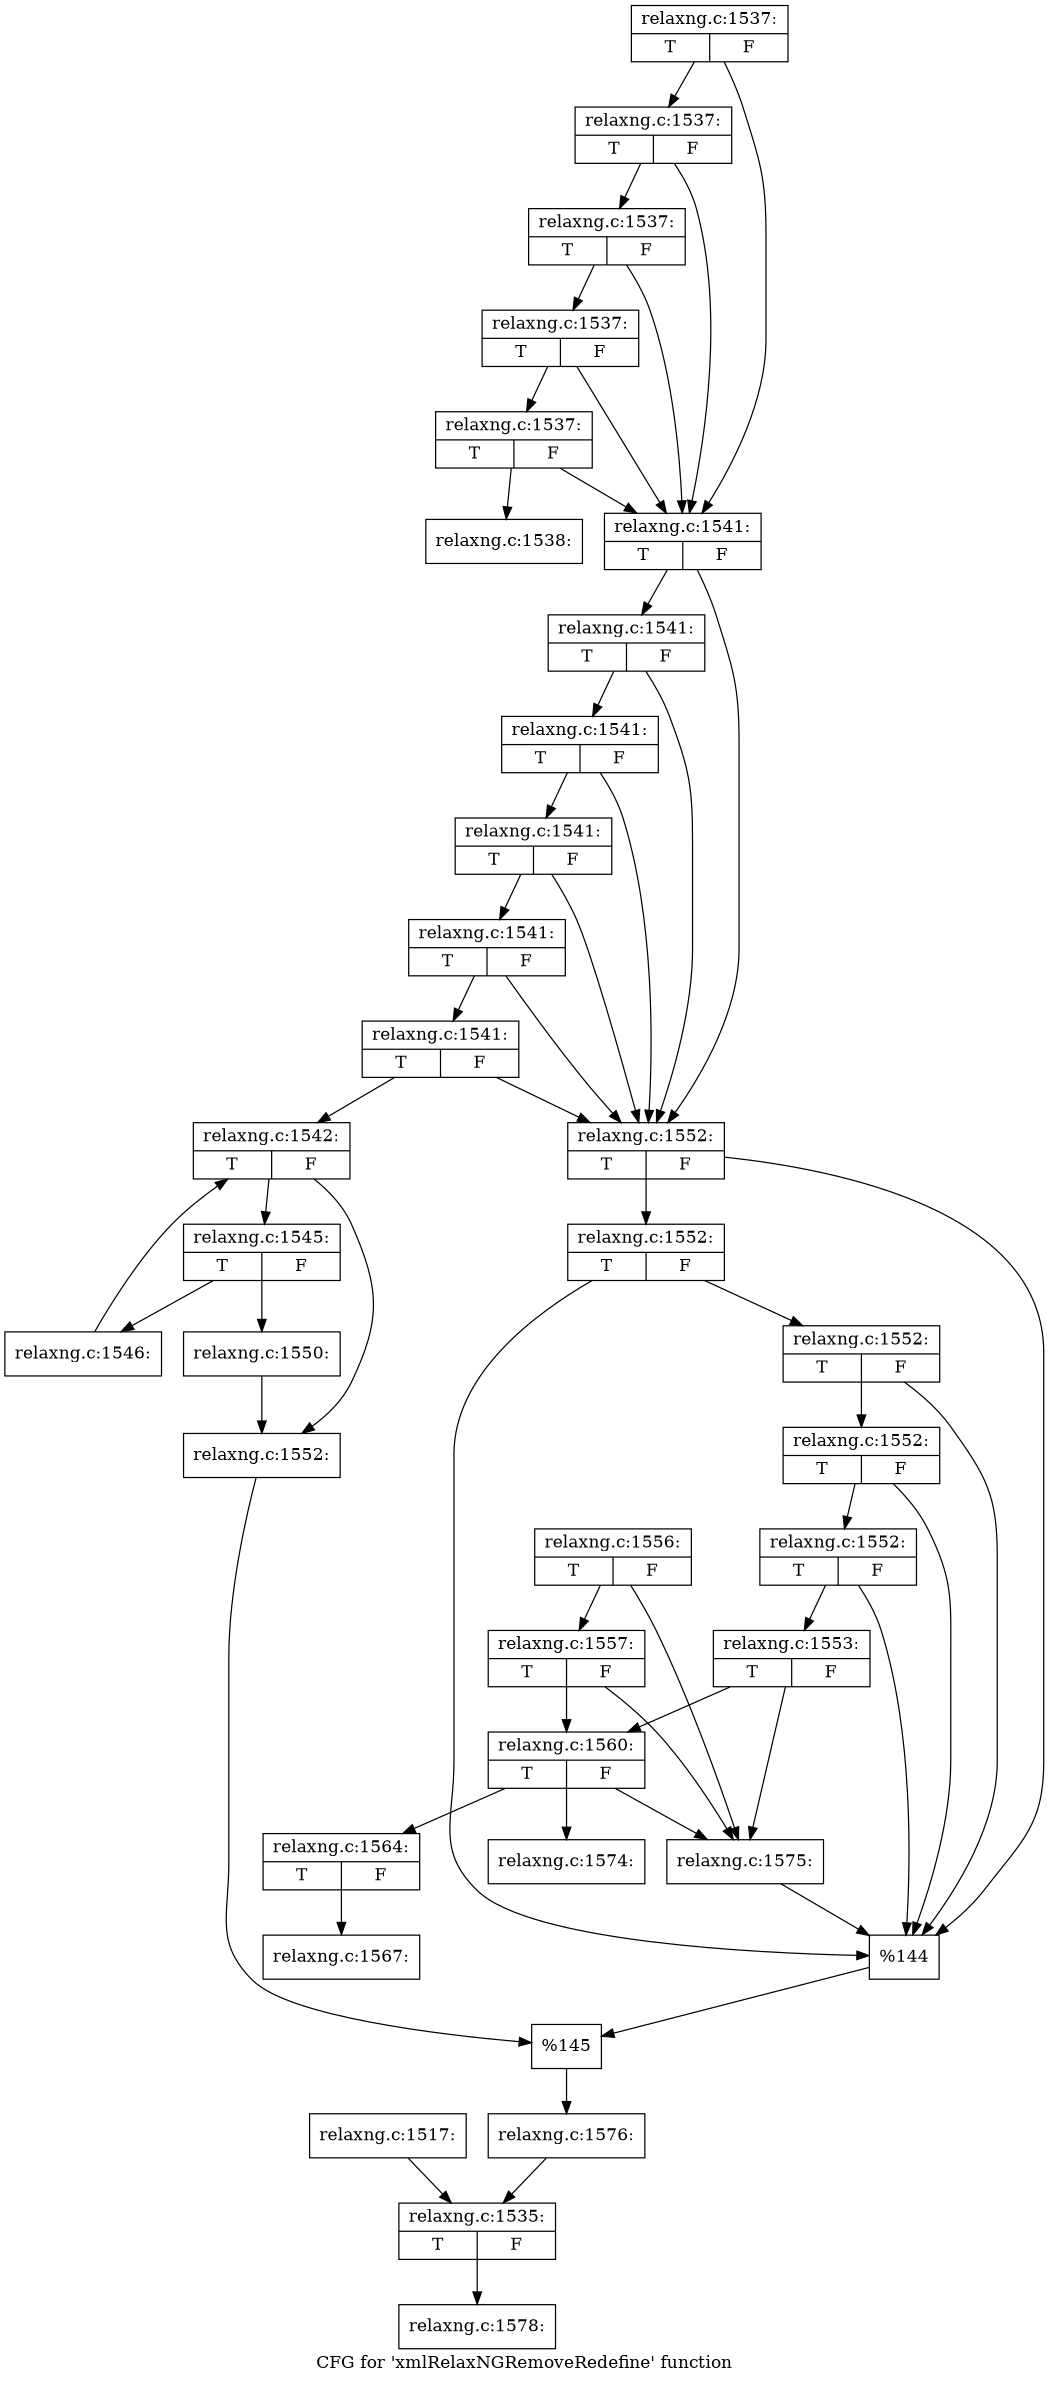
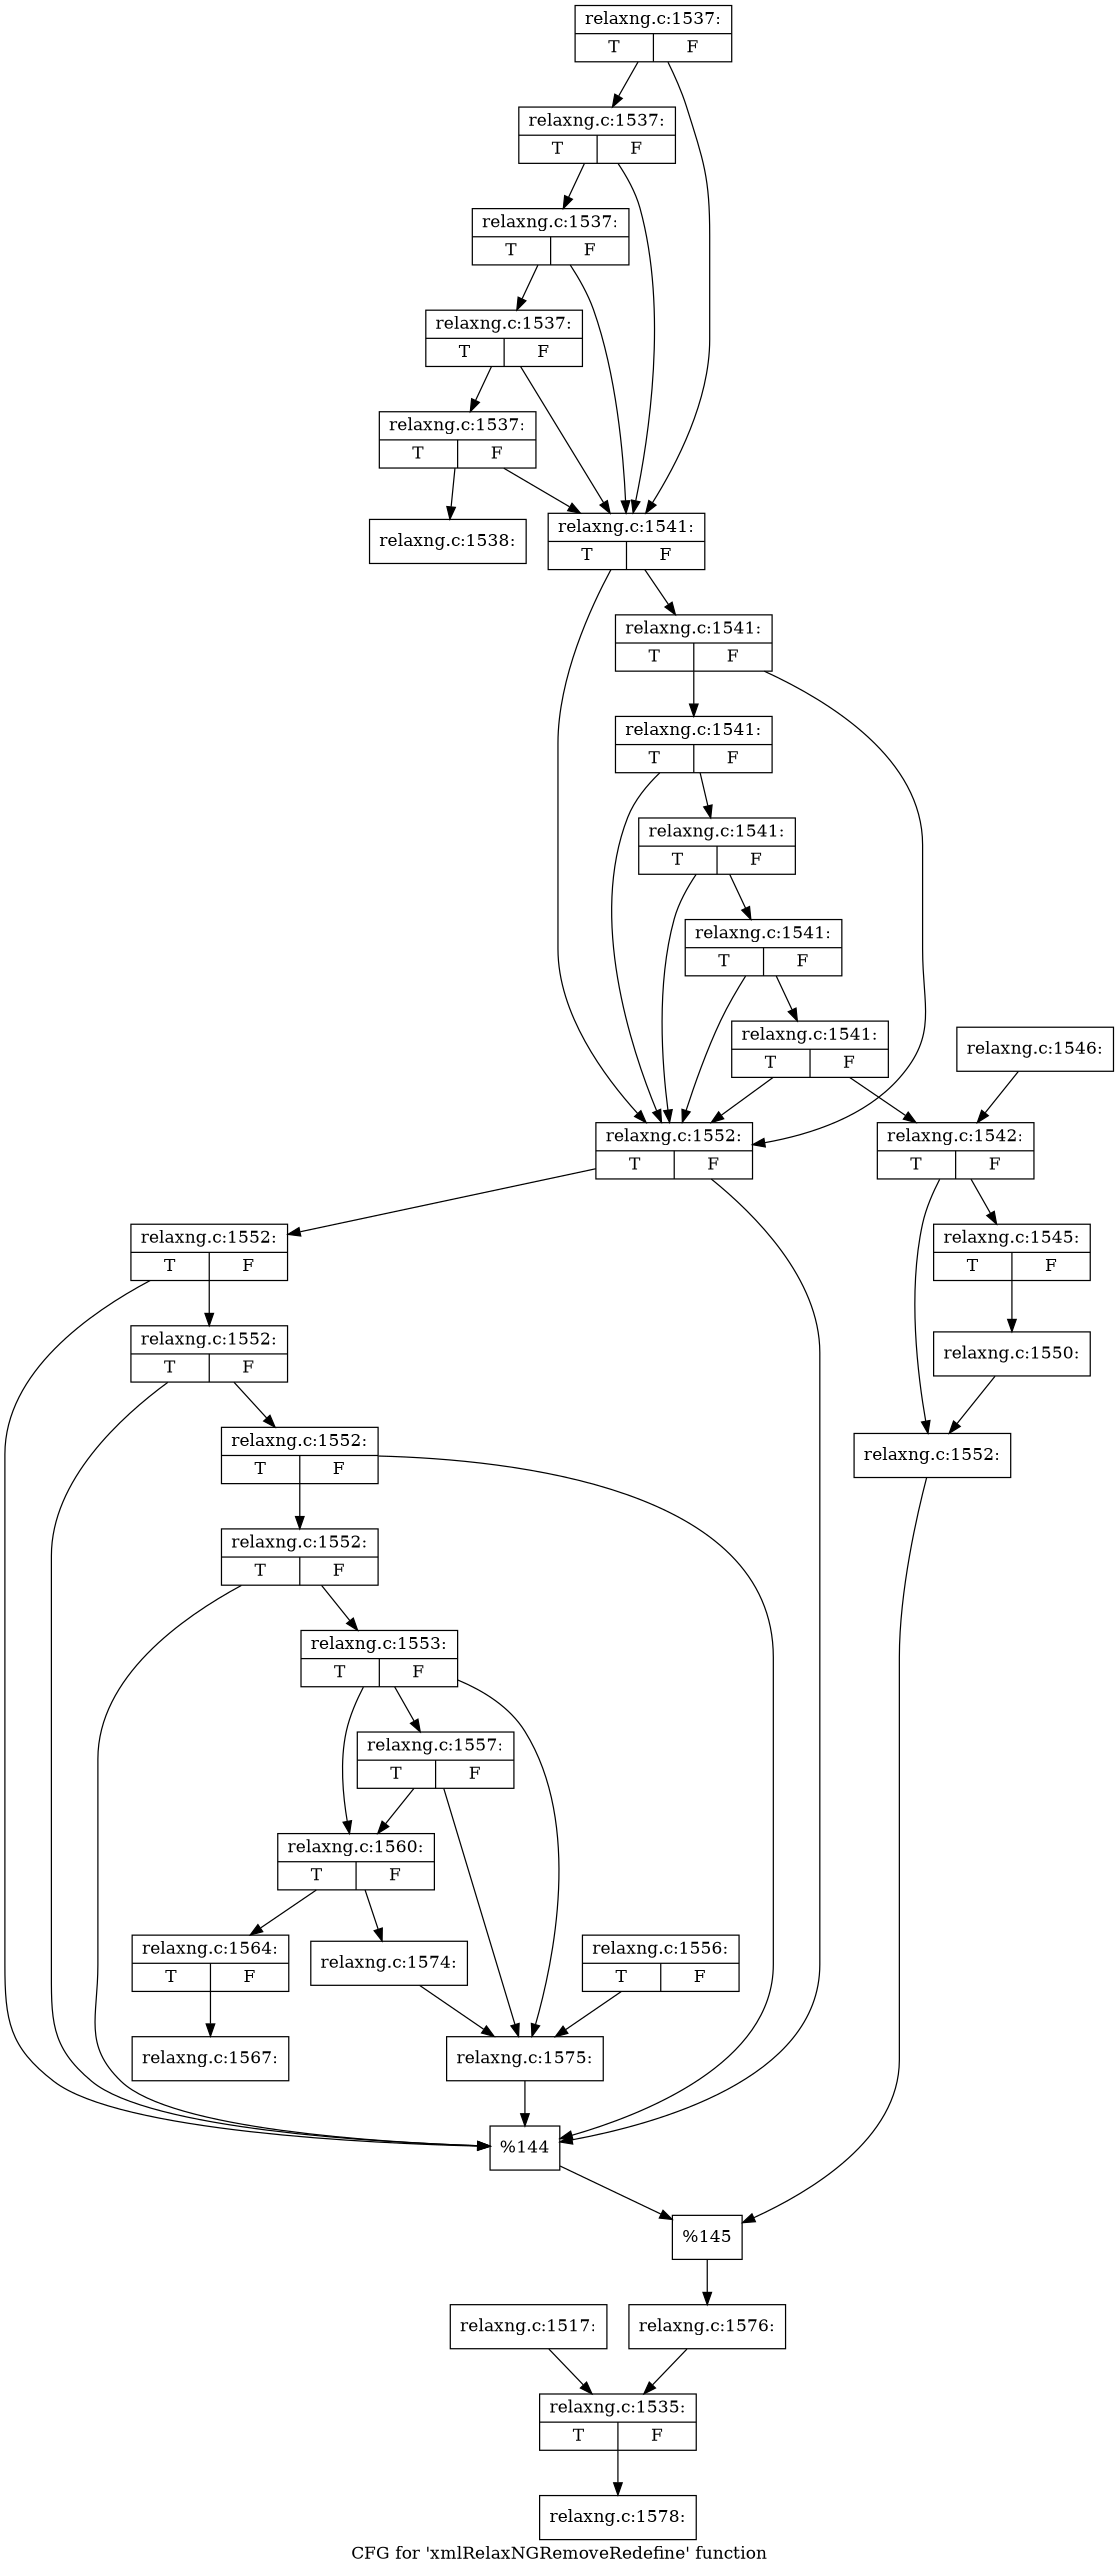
(173, 1303) -> none
(592, 1602) -> (404, 1704)
(656, 1811) -> (452, 2007)
